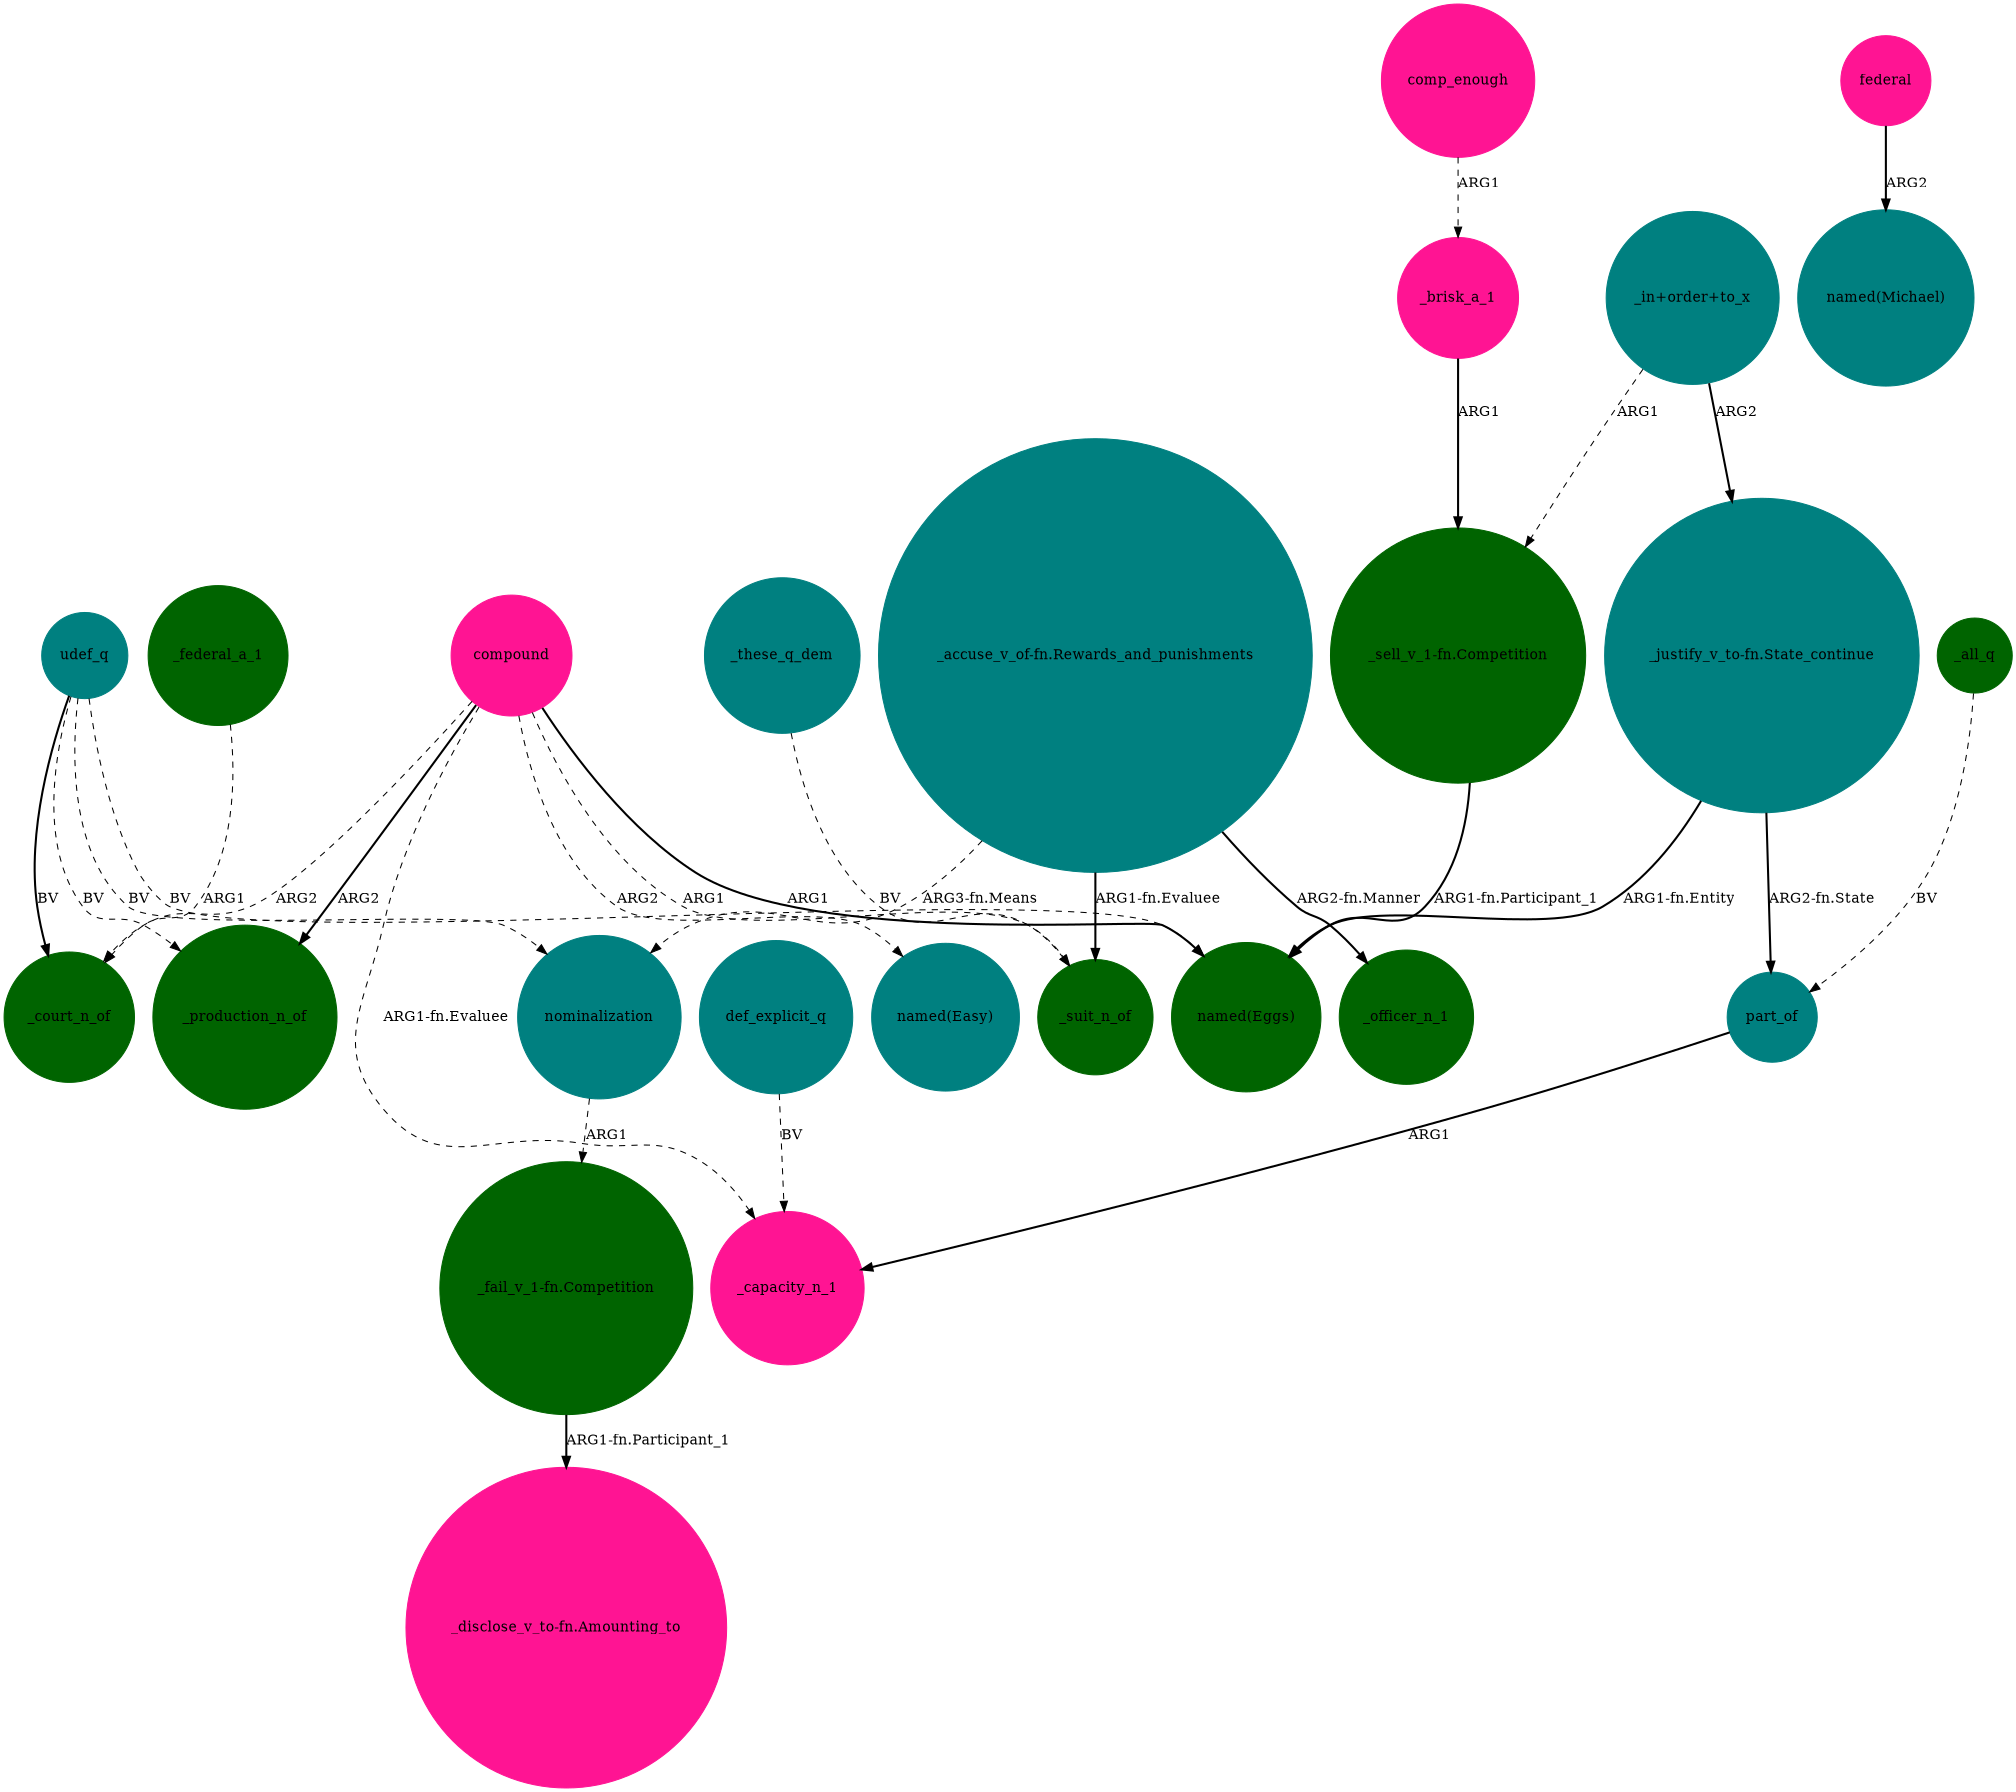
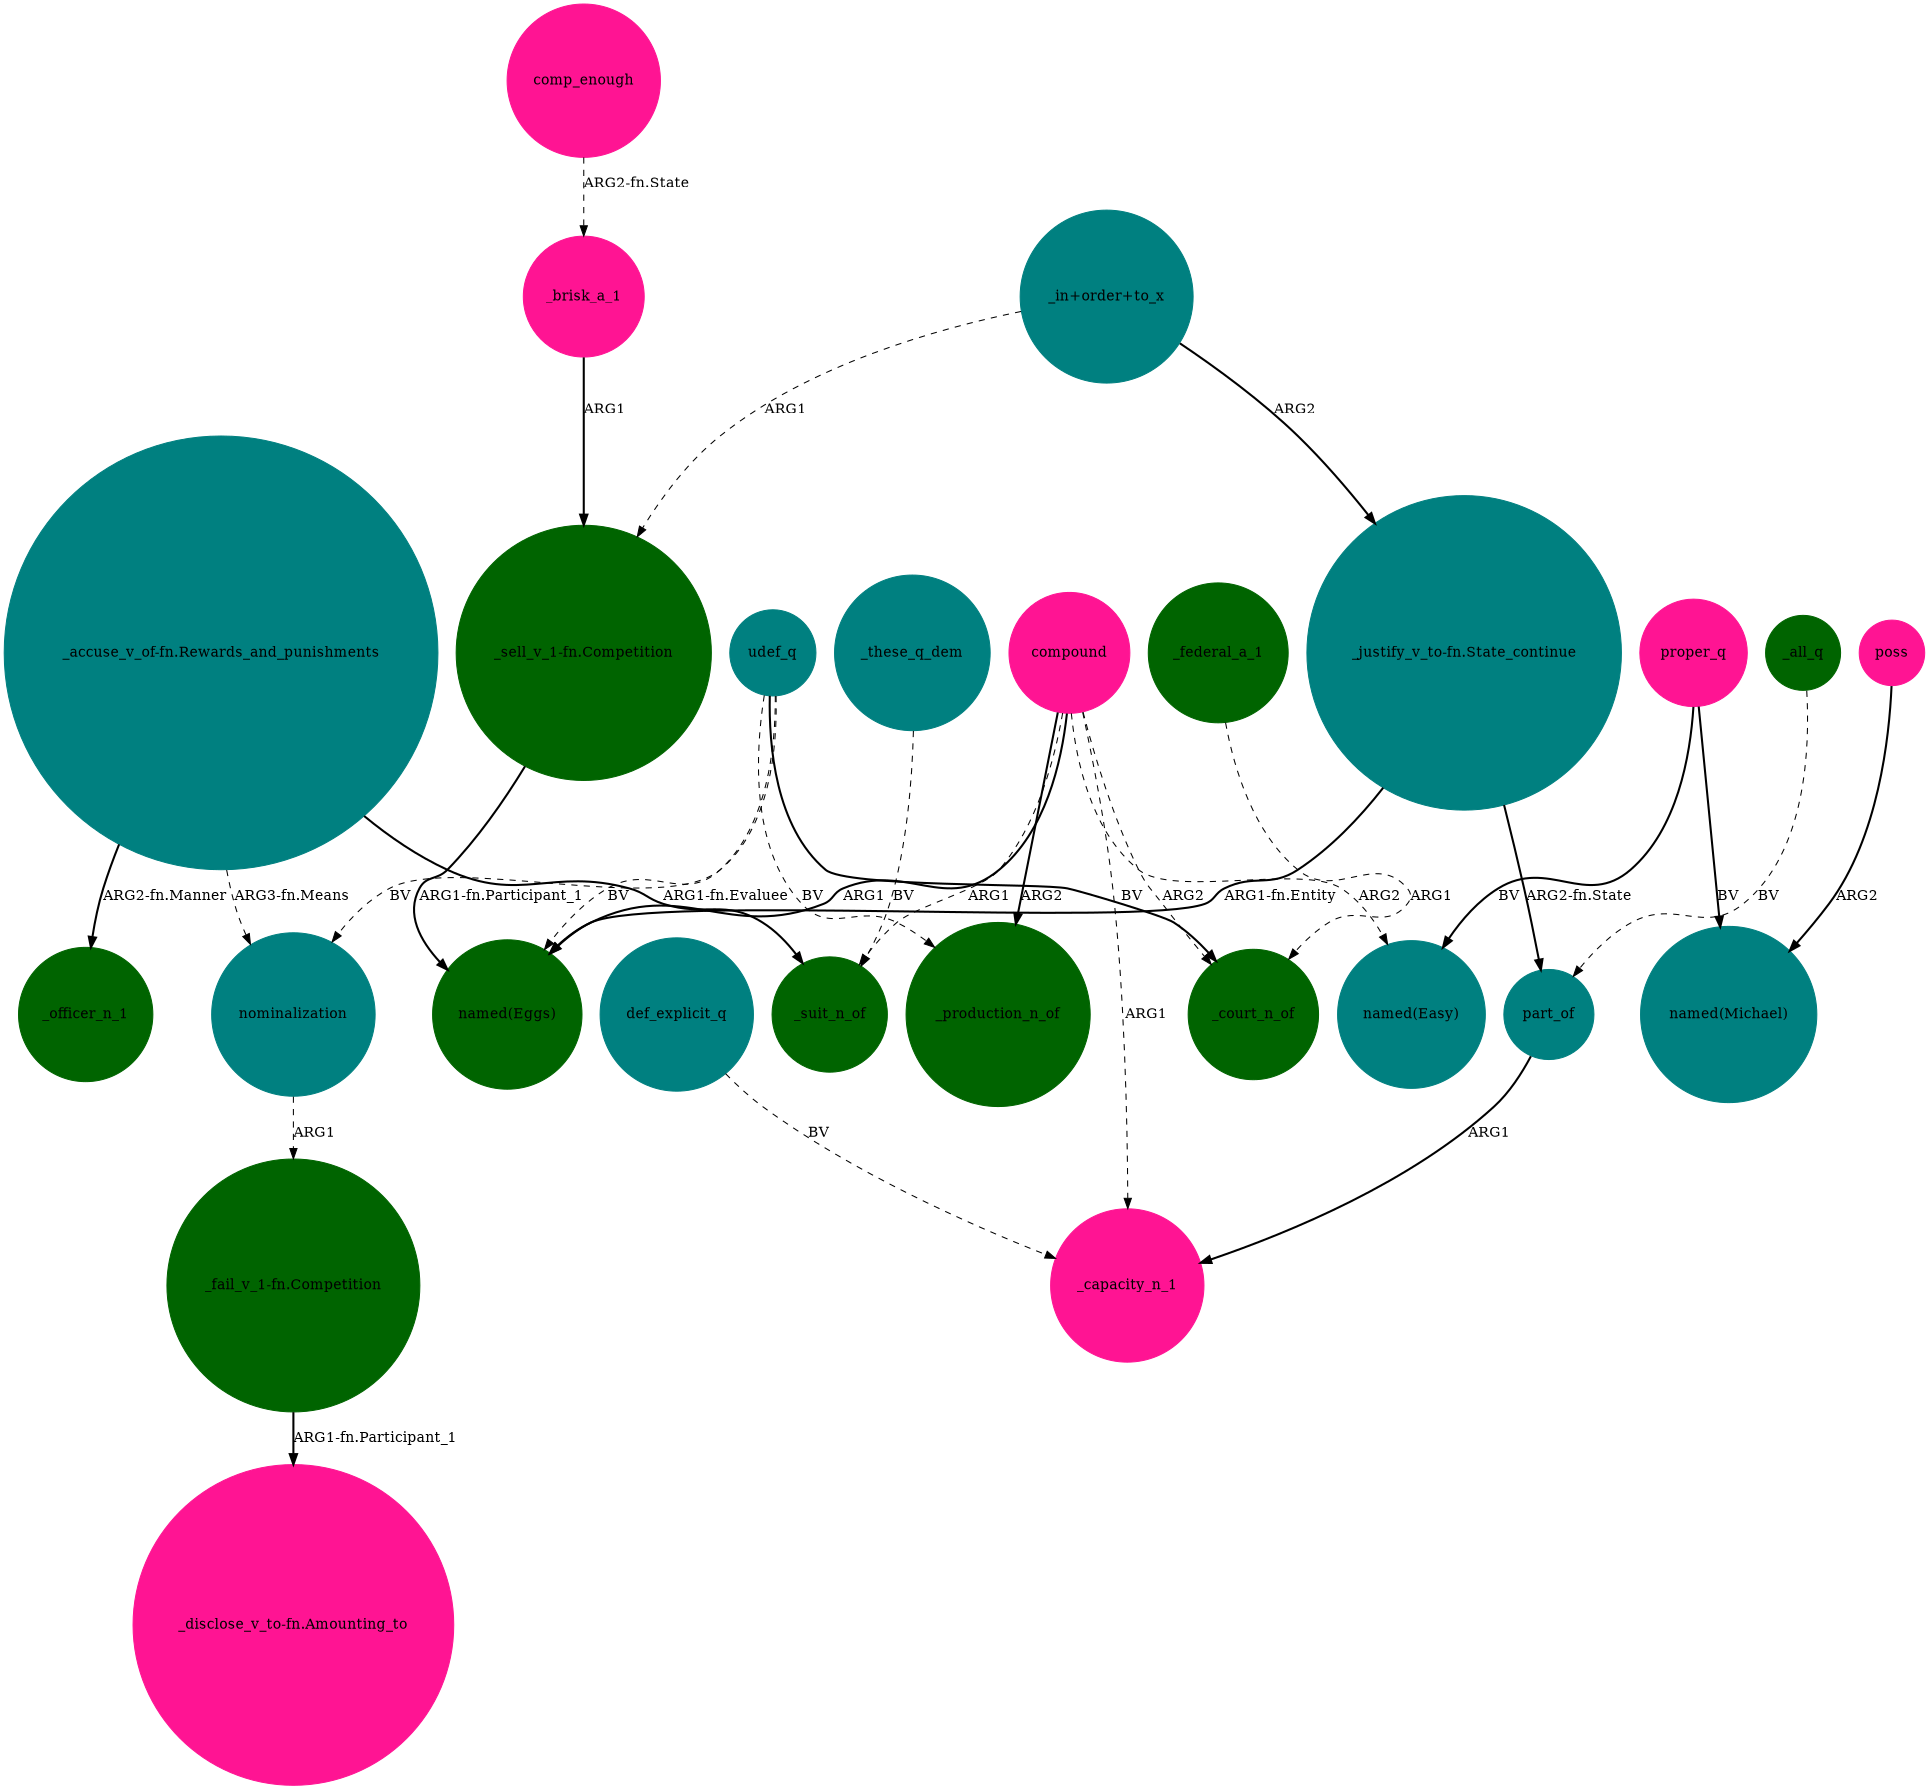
(1886, 81) -> (1892, 653)
(1479, 184) -> (637, 184)
none -> (1694, 653)
(446, 1017) -> (1146, 1015)
